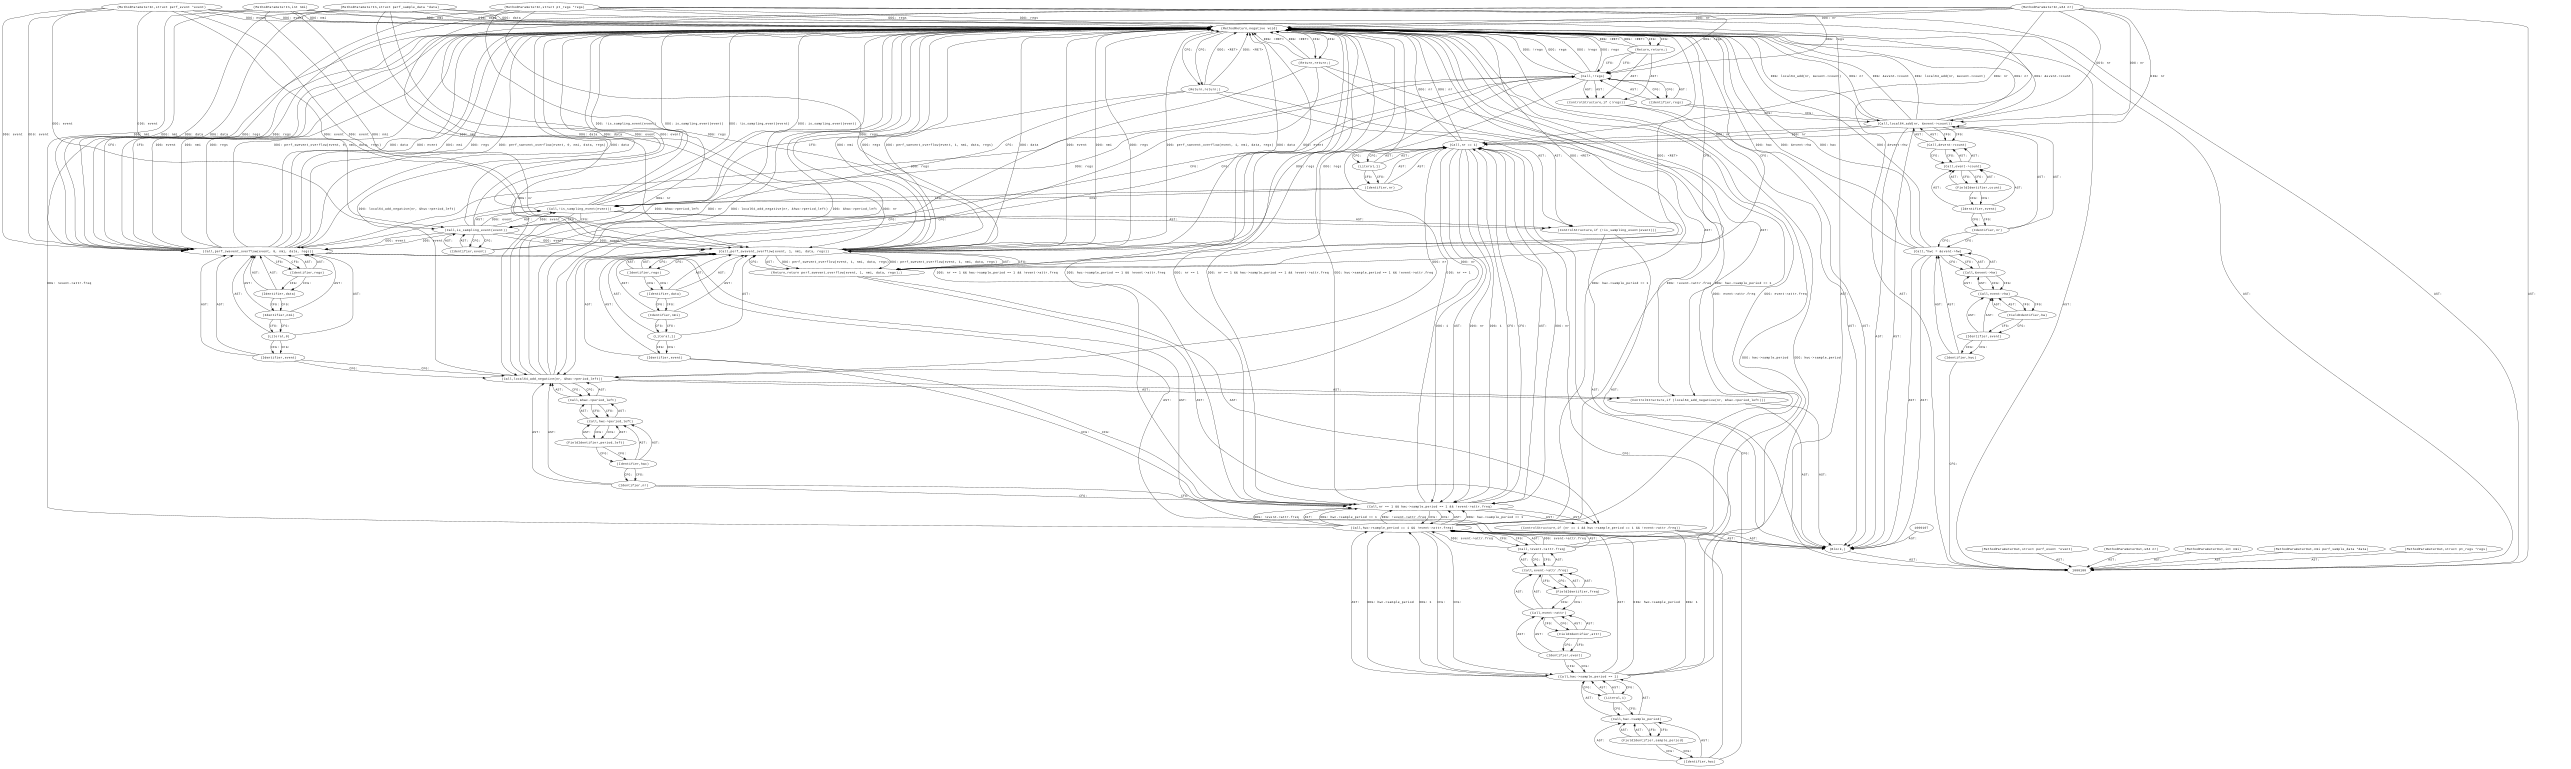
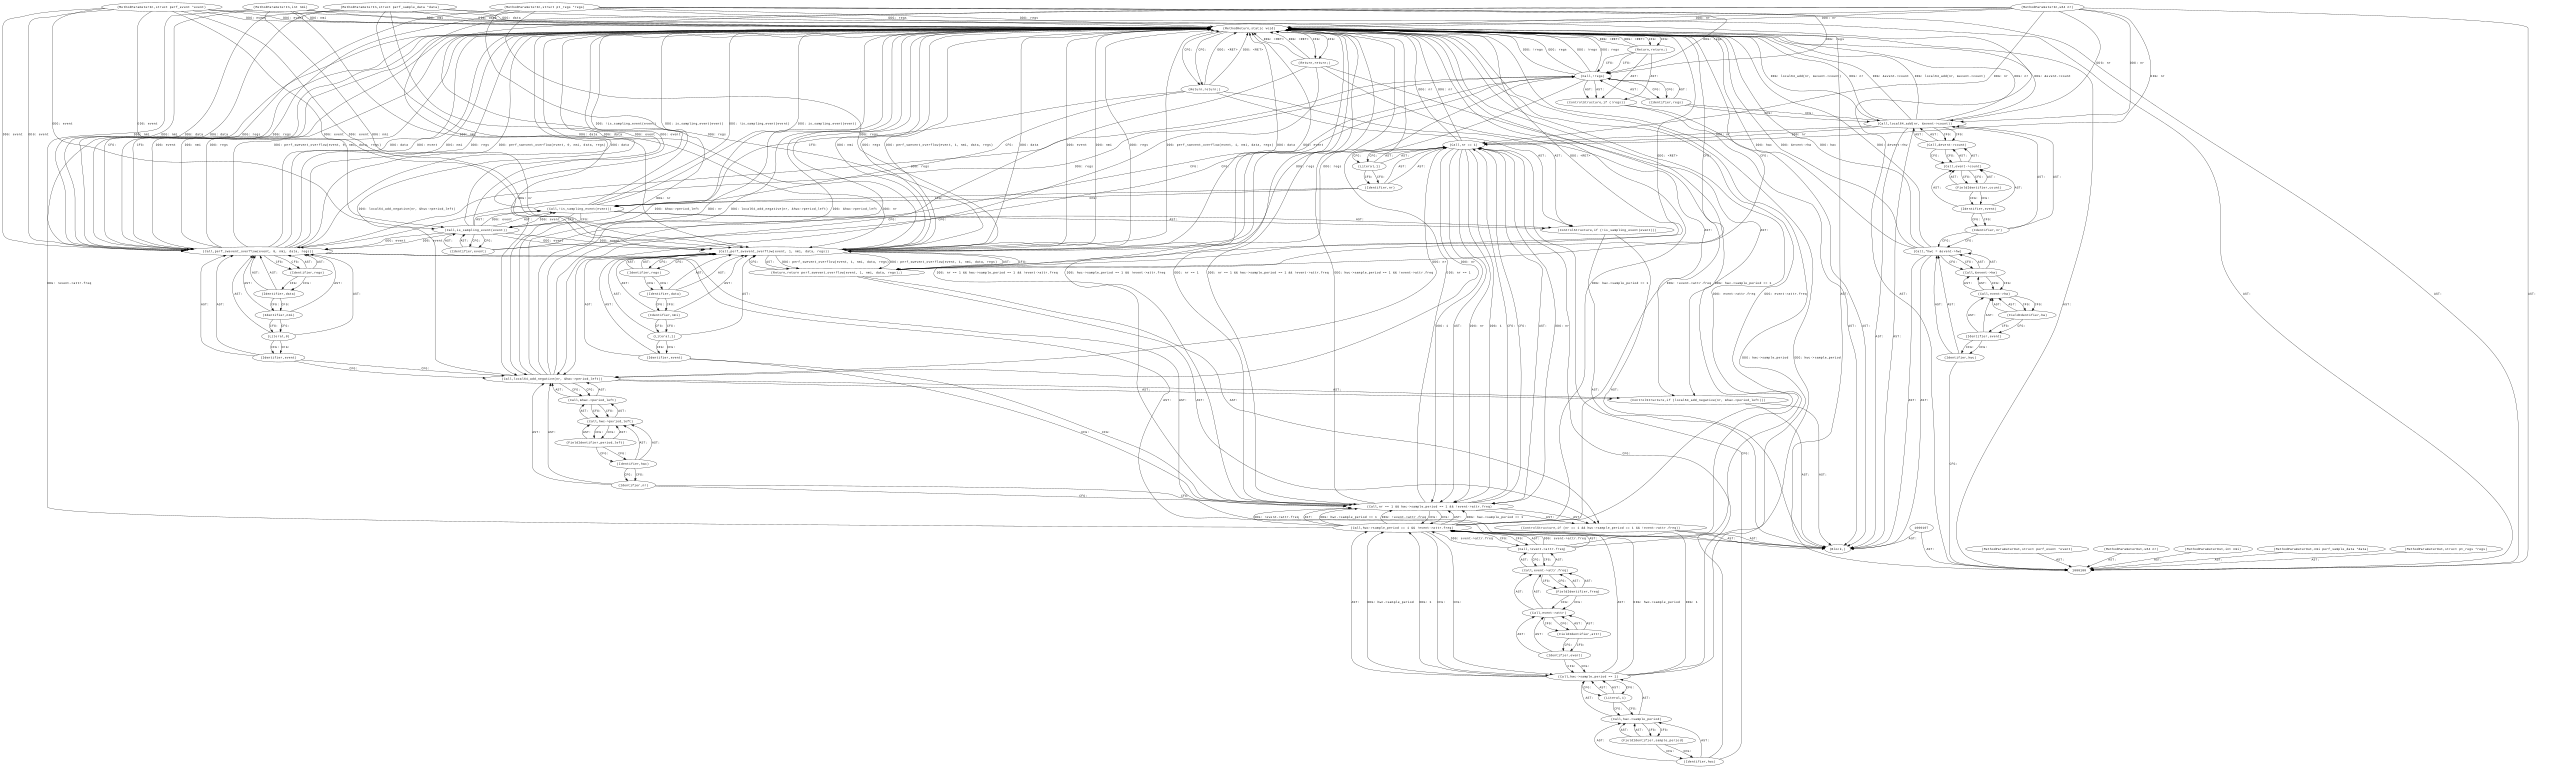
(1249, 28) -> (1249, 28)
(1956, 566) -> (1950, 564)
